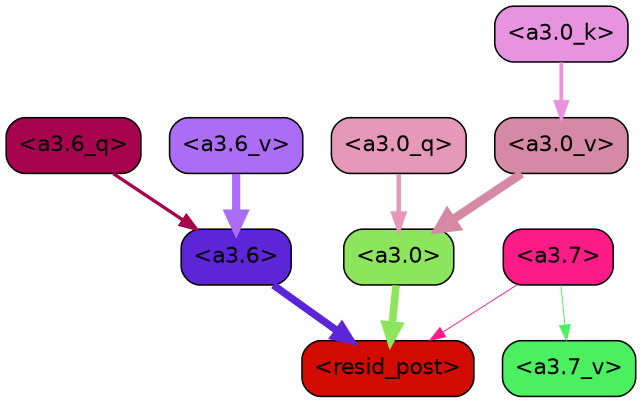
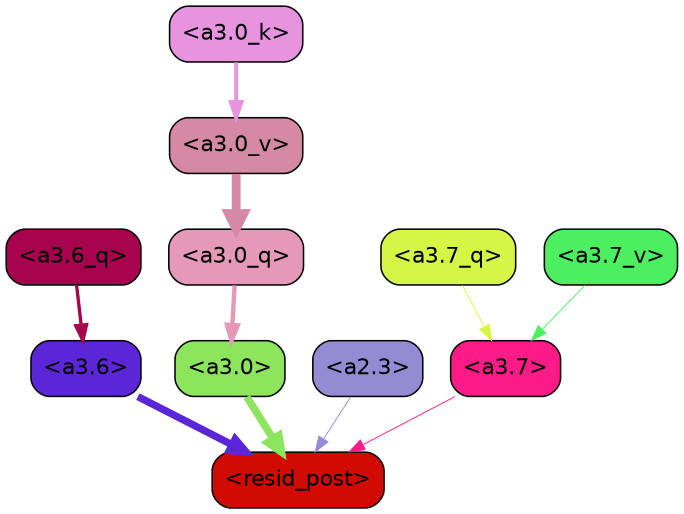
(236, 146) -> none
(487, 197) -> (236, 194)
none -> (448, 257)
(563, 305) -> (564, 307)
none -> (368, 369)
